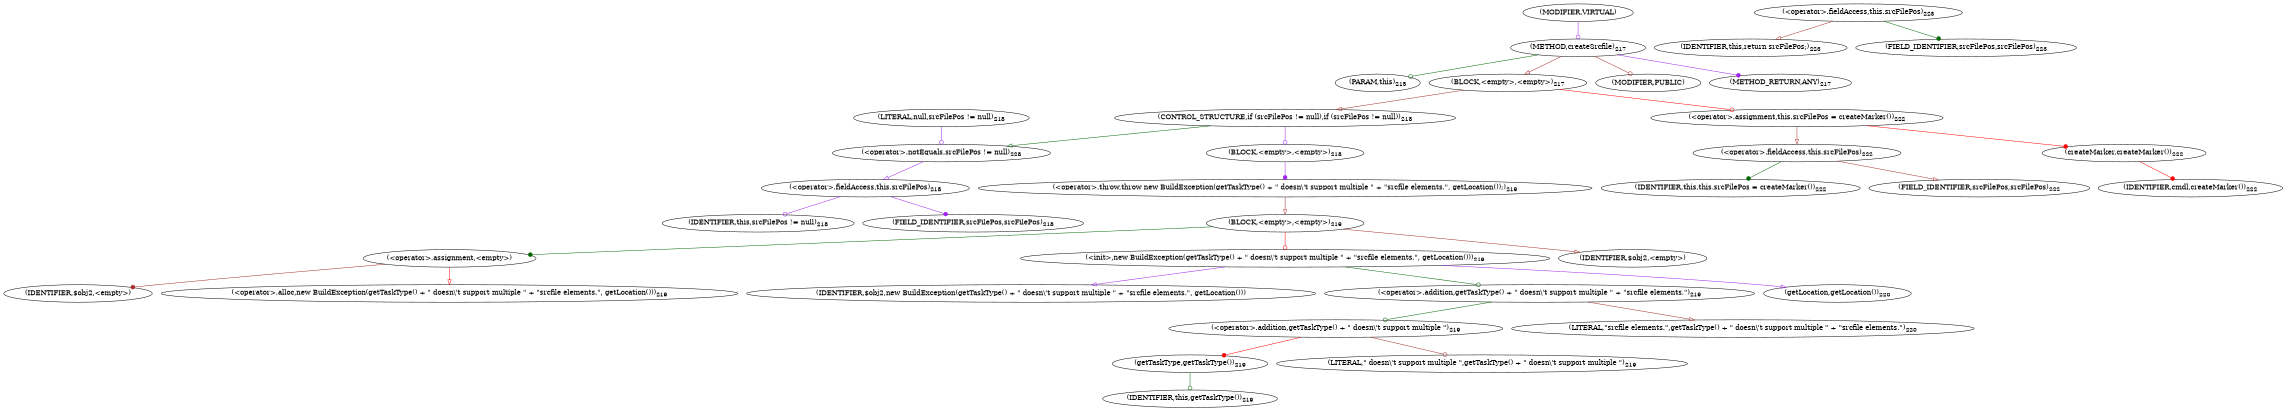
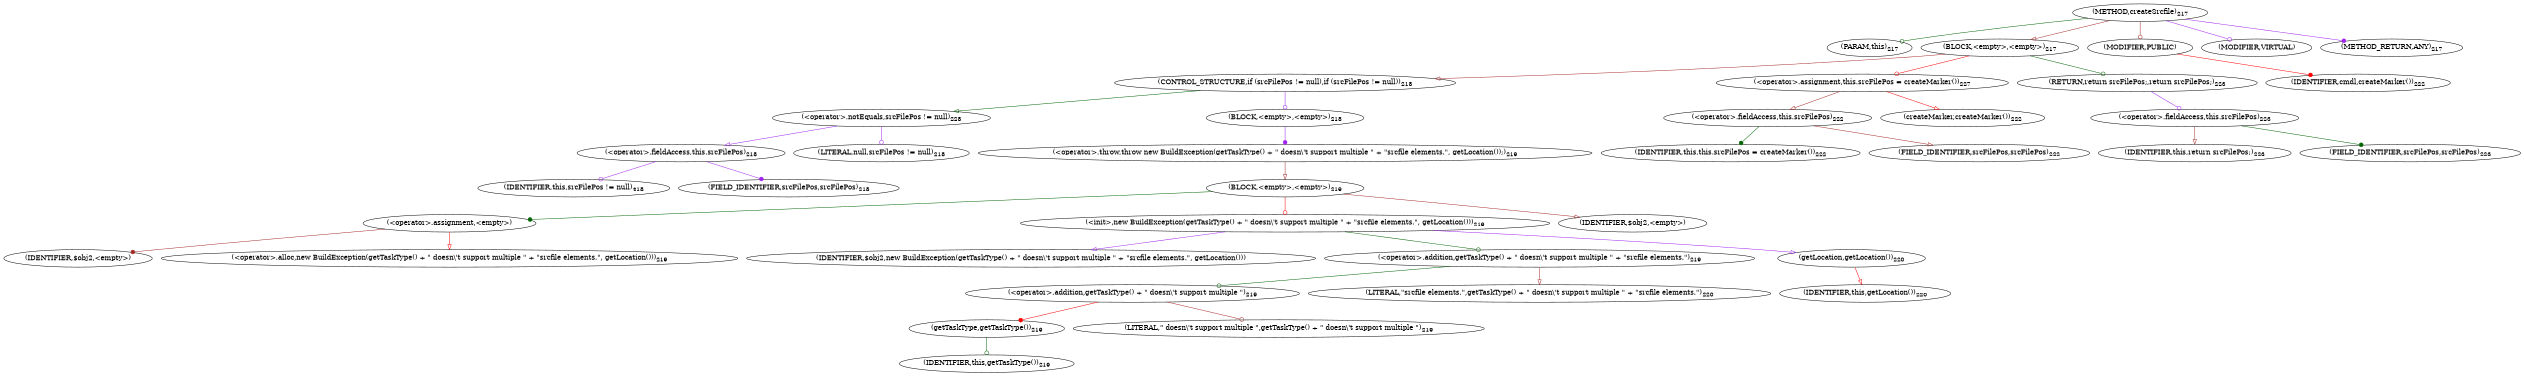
(1578, 28) -> (2197, 30)
(1401, 82) -> (1893, 47)
none -> (2137, 83)
(1900, 117) -> (1965, 82)
(941, 134) -> (881, 134)
(1965, 136) -> (1910, 100)
(2155, 170) -> (2243, 64)
(822, 223) -> (638, 187)
none -> (1865, 293)
